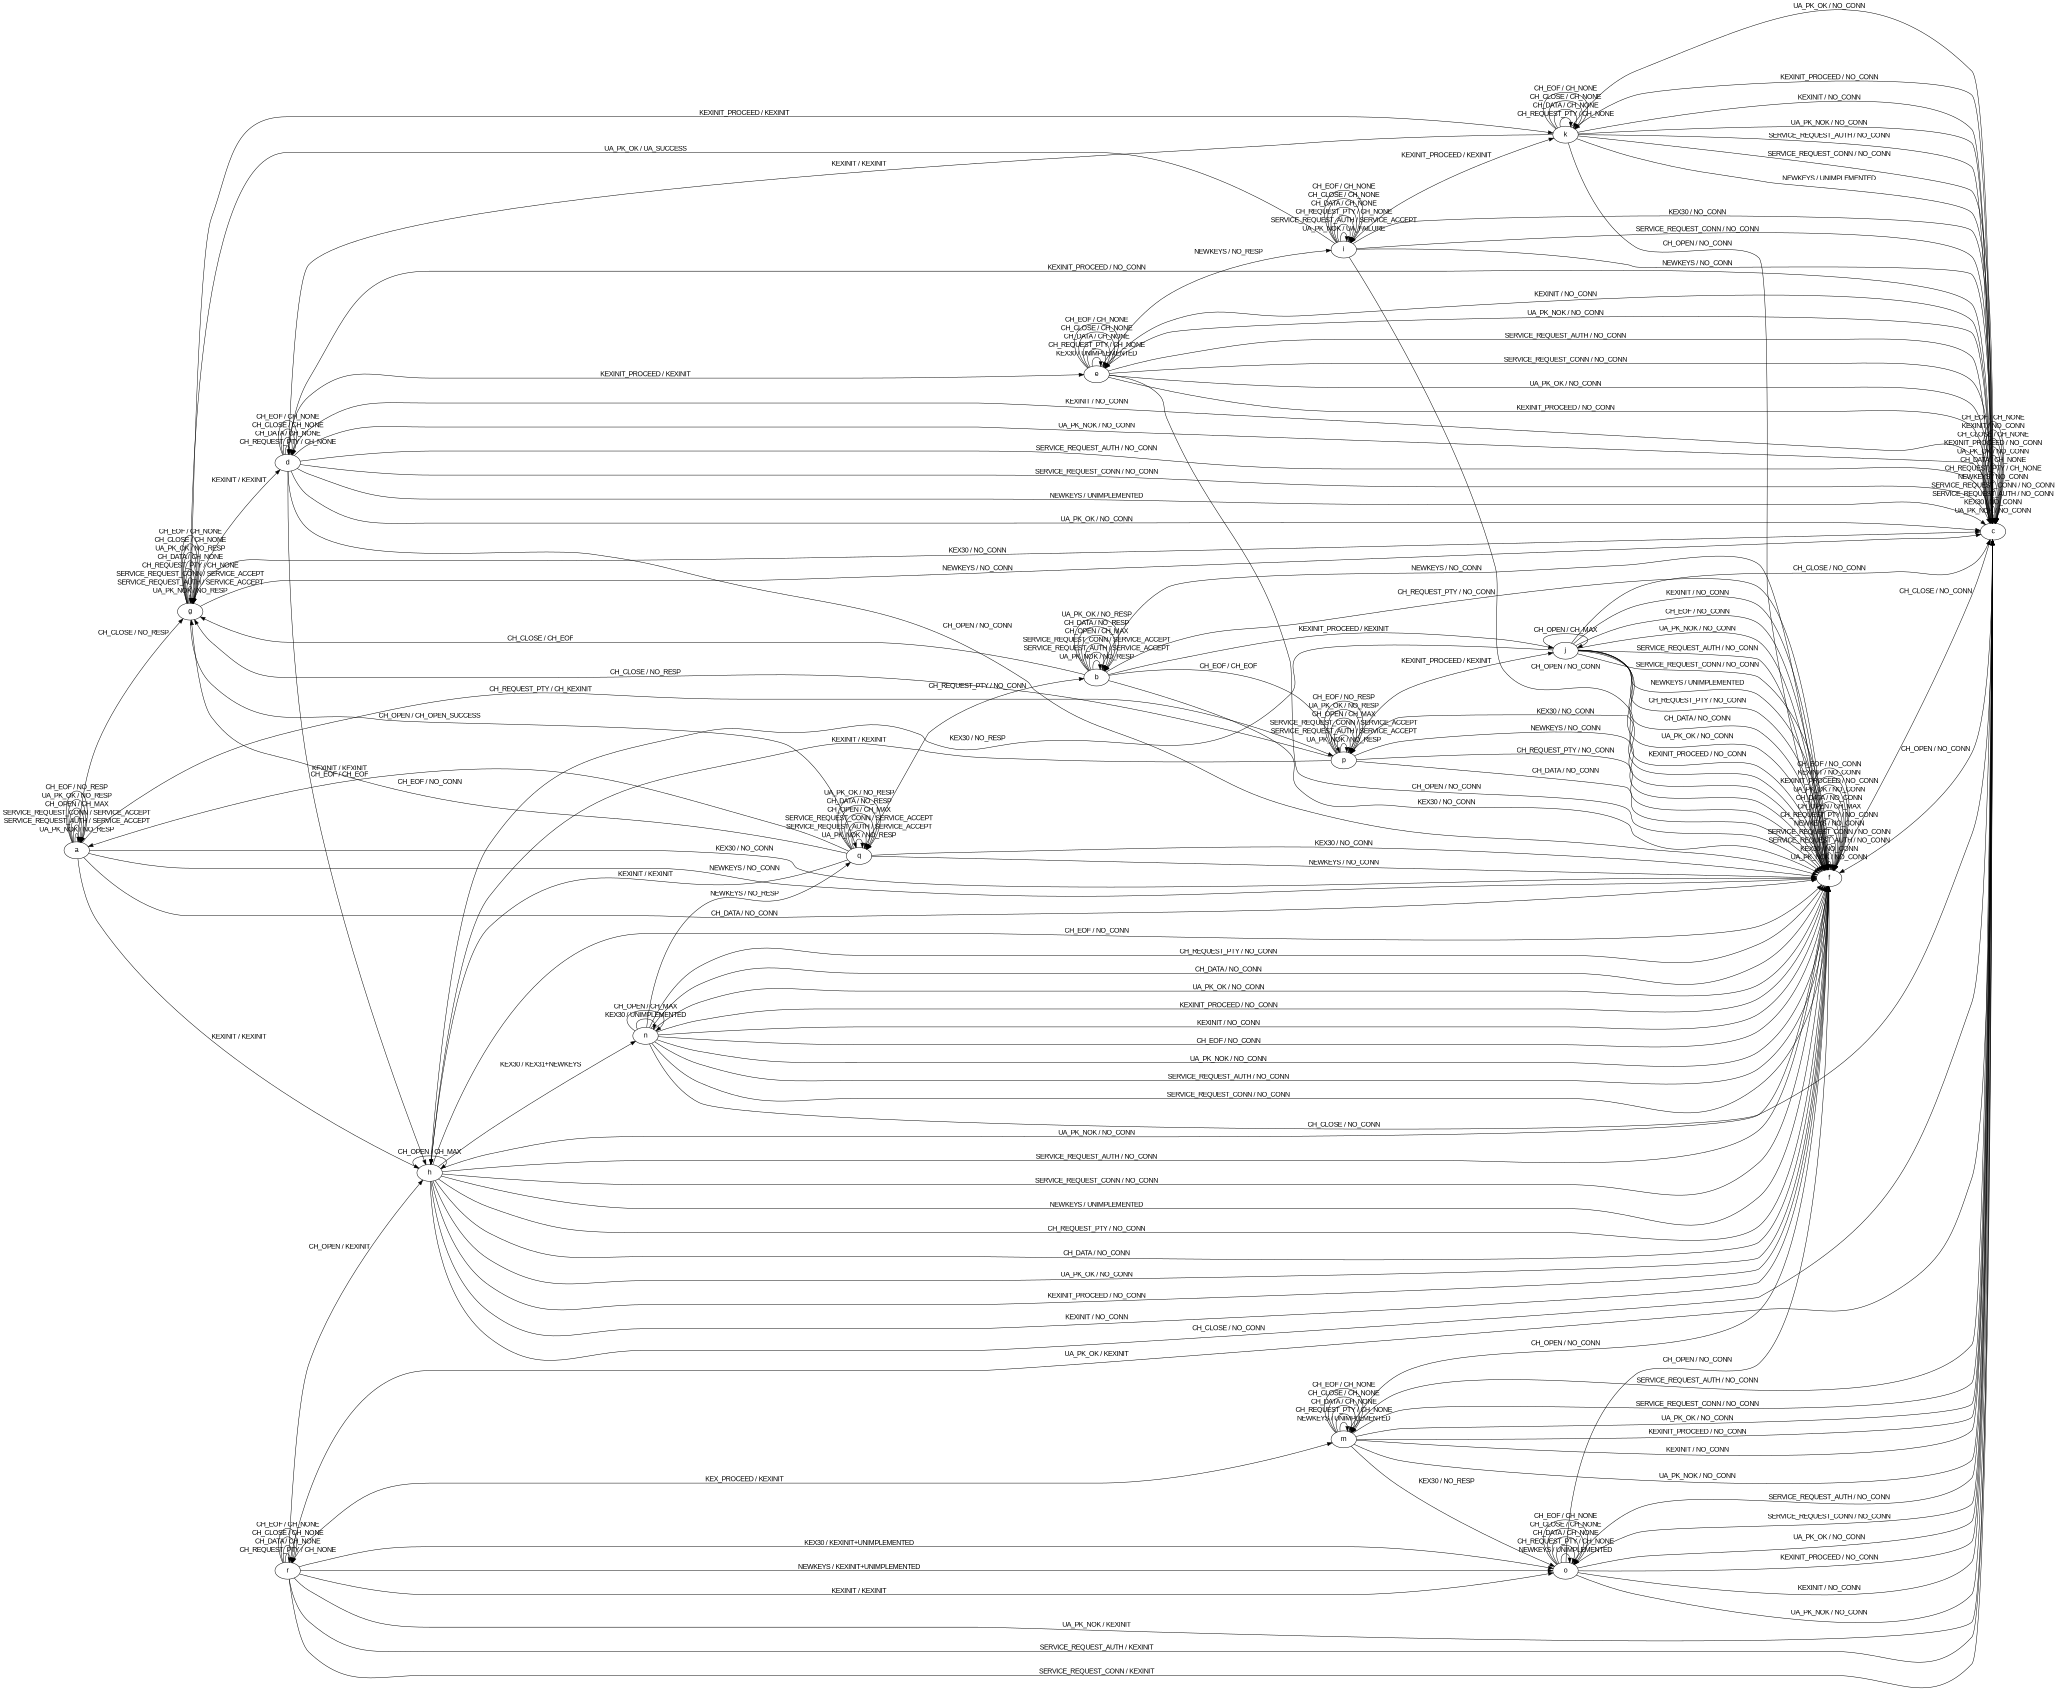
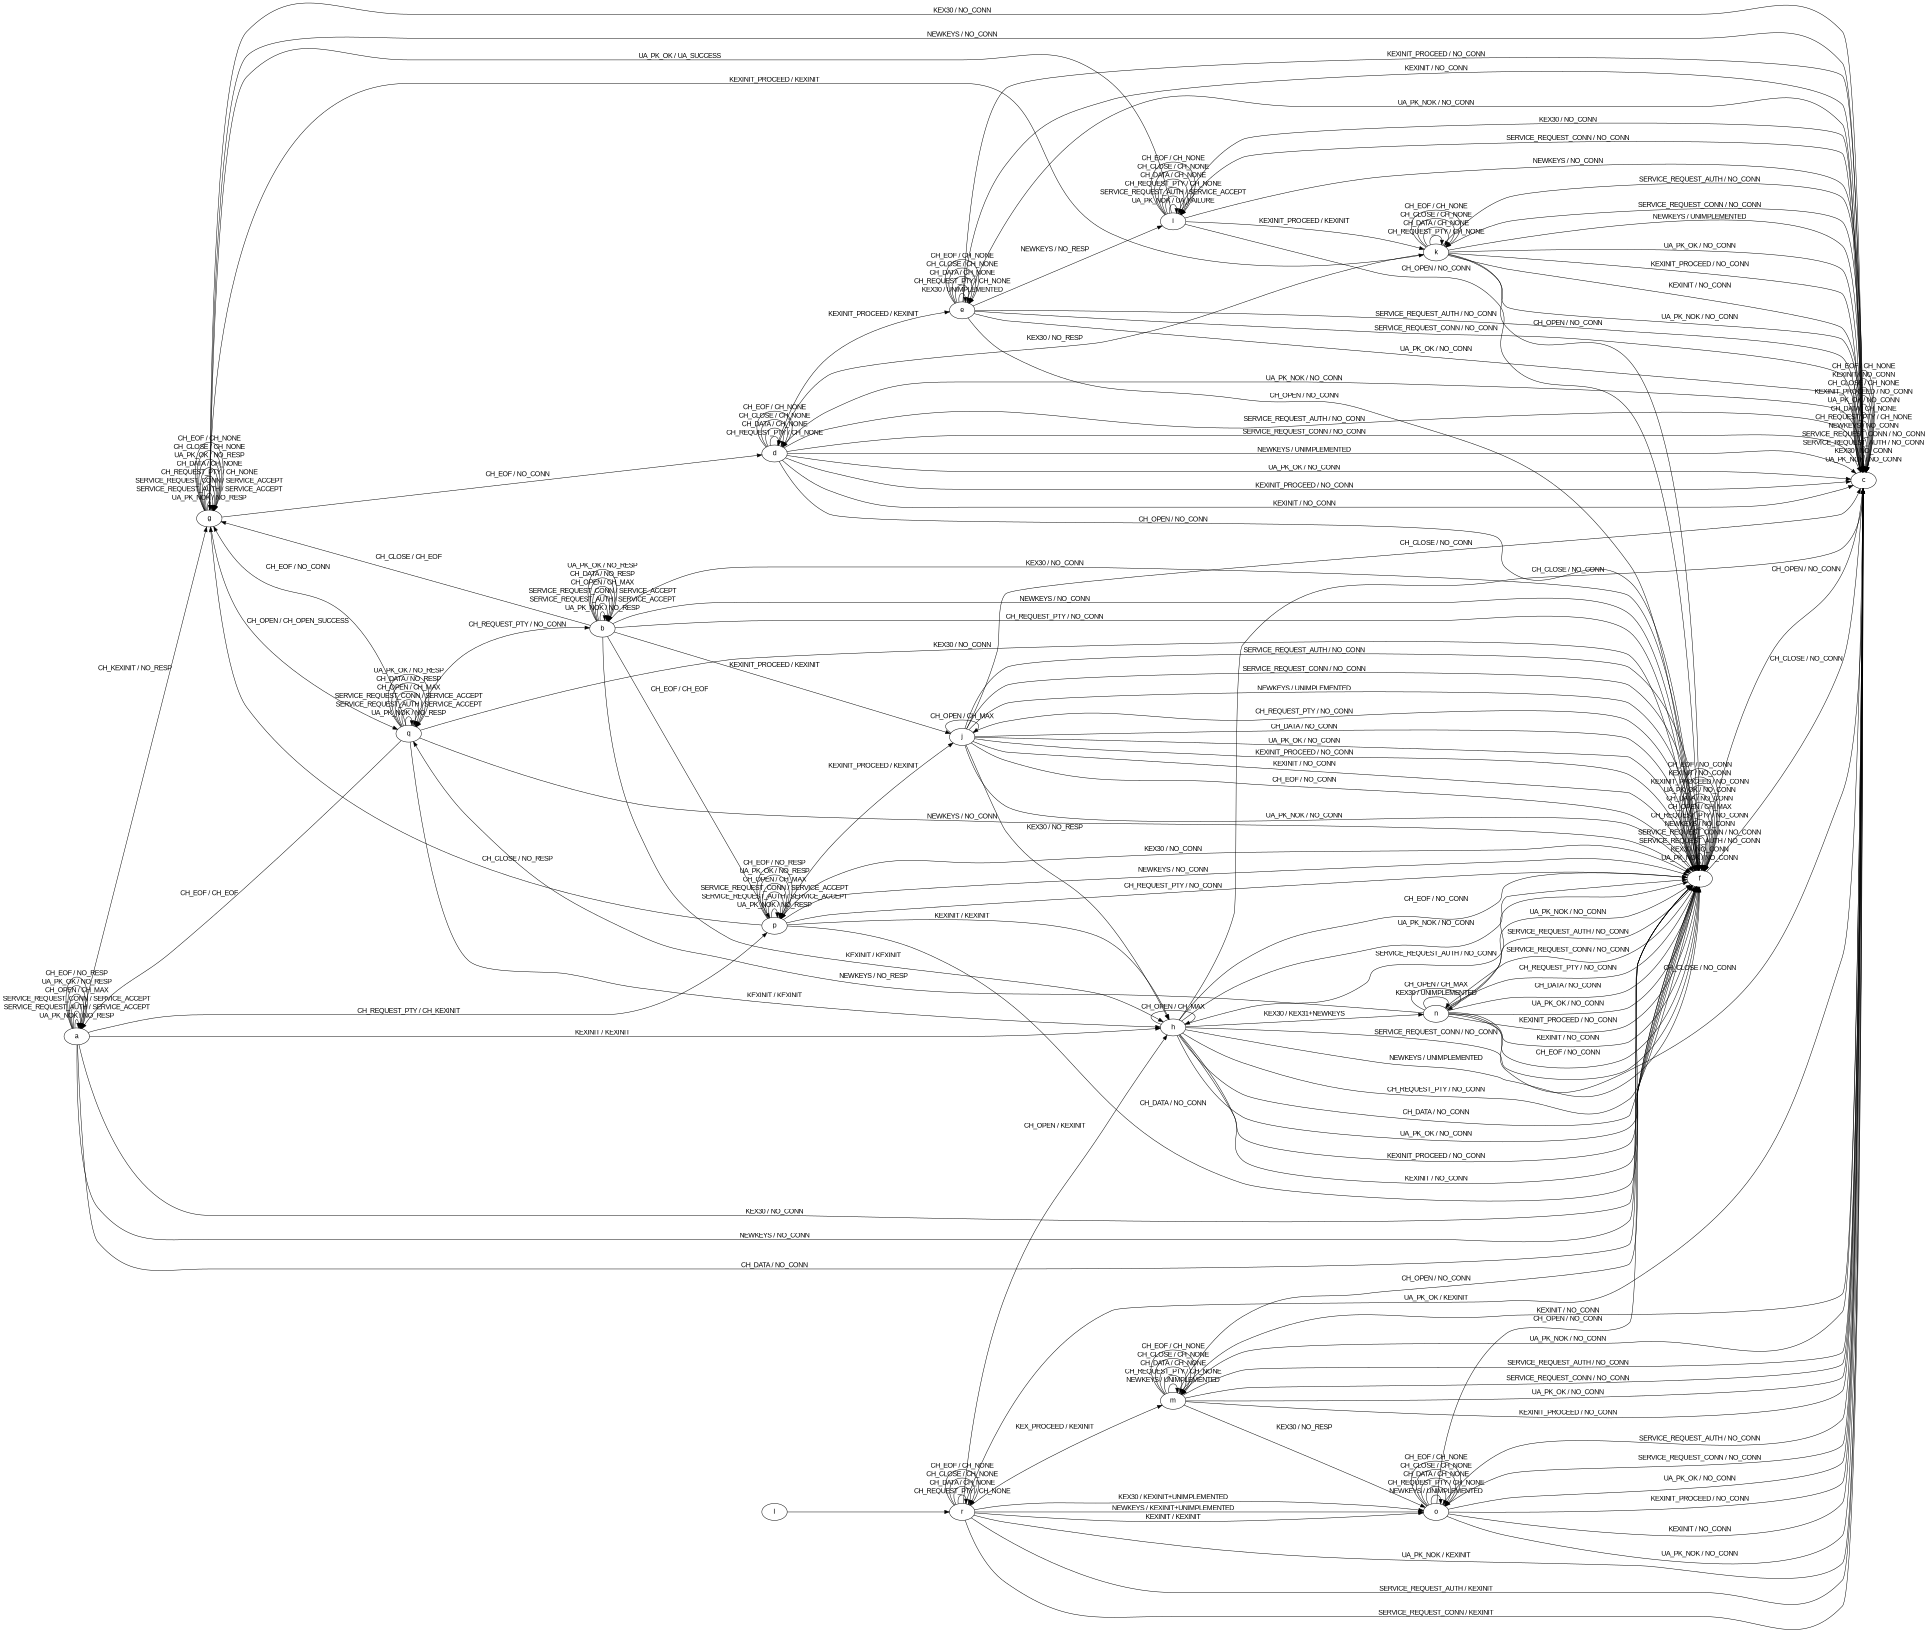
(859, 164) -> (1055, 338)
(239, 480) -> (517, 474)
(133, 633) -> (135, 668)
(319, 823) -> (776, 950)
none -> (775, 1512)
